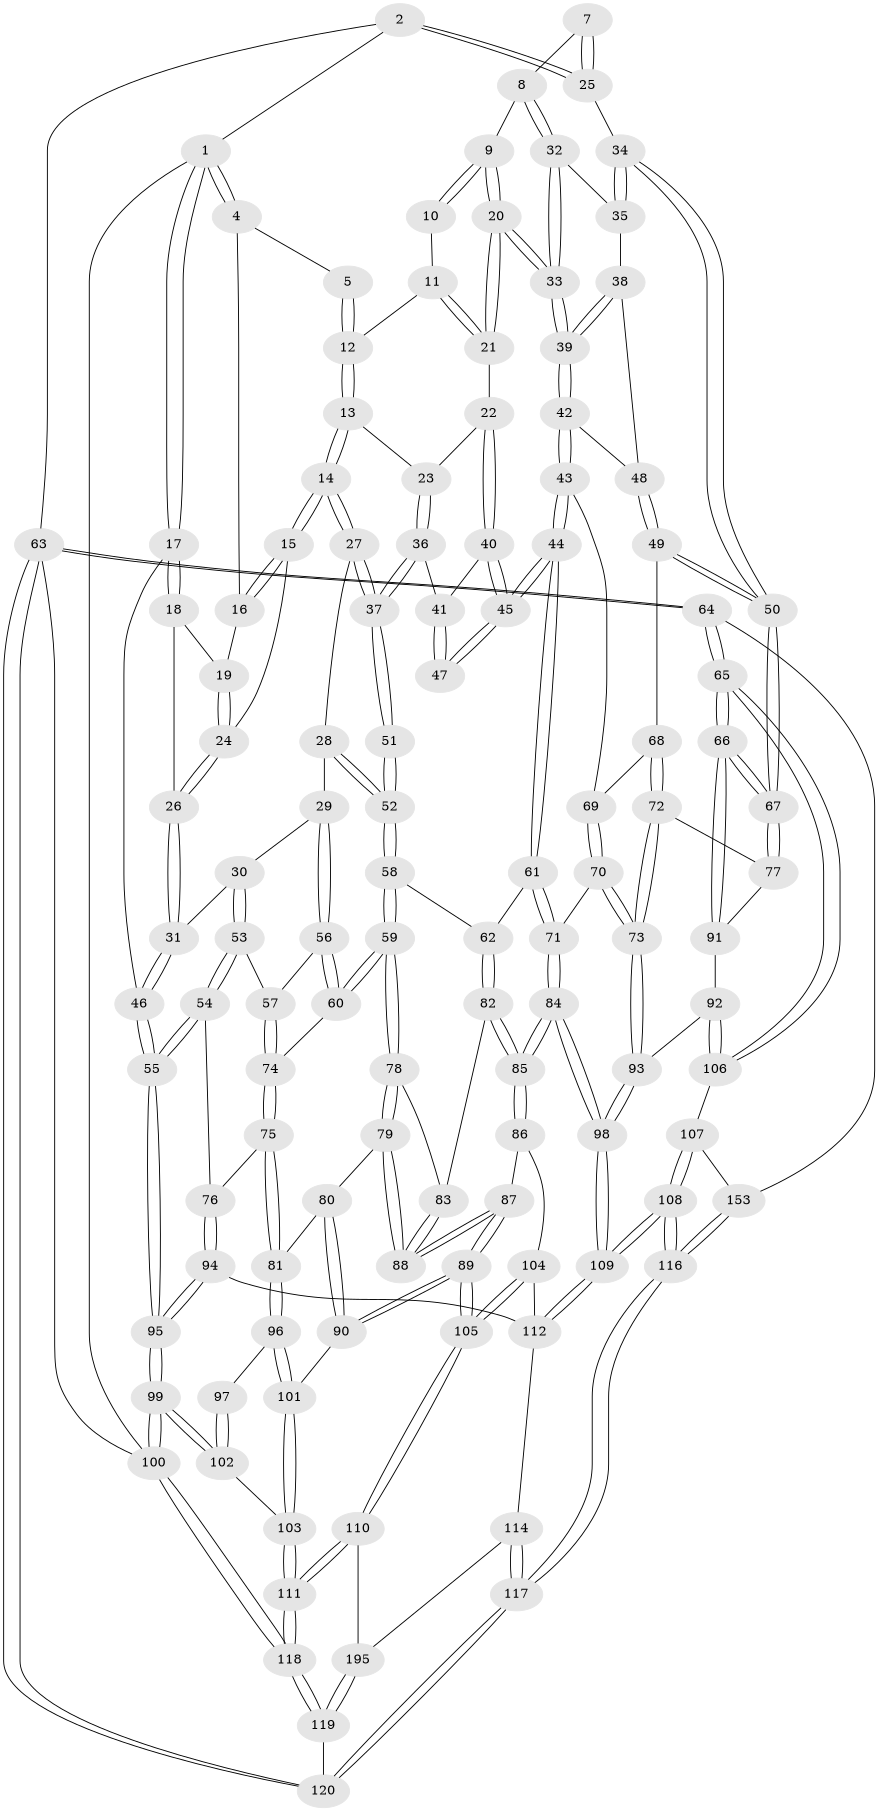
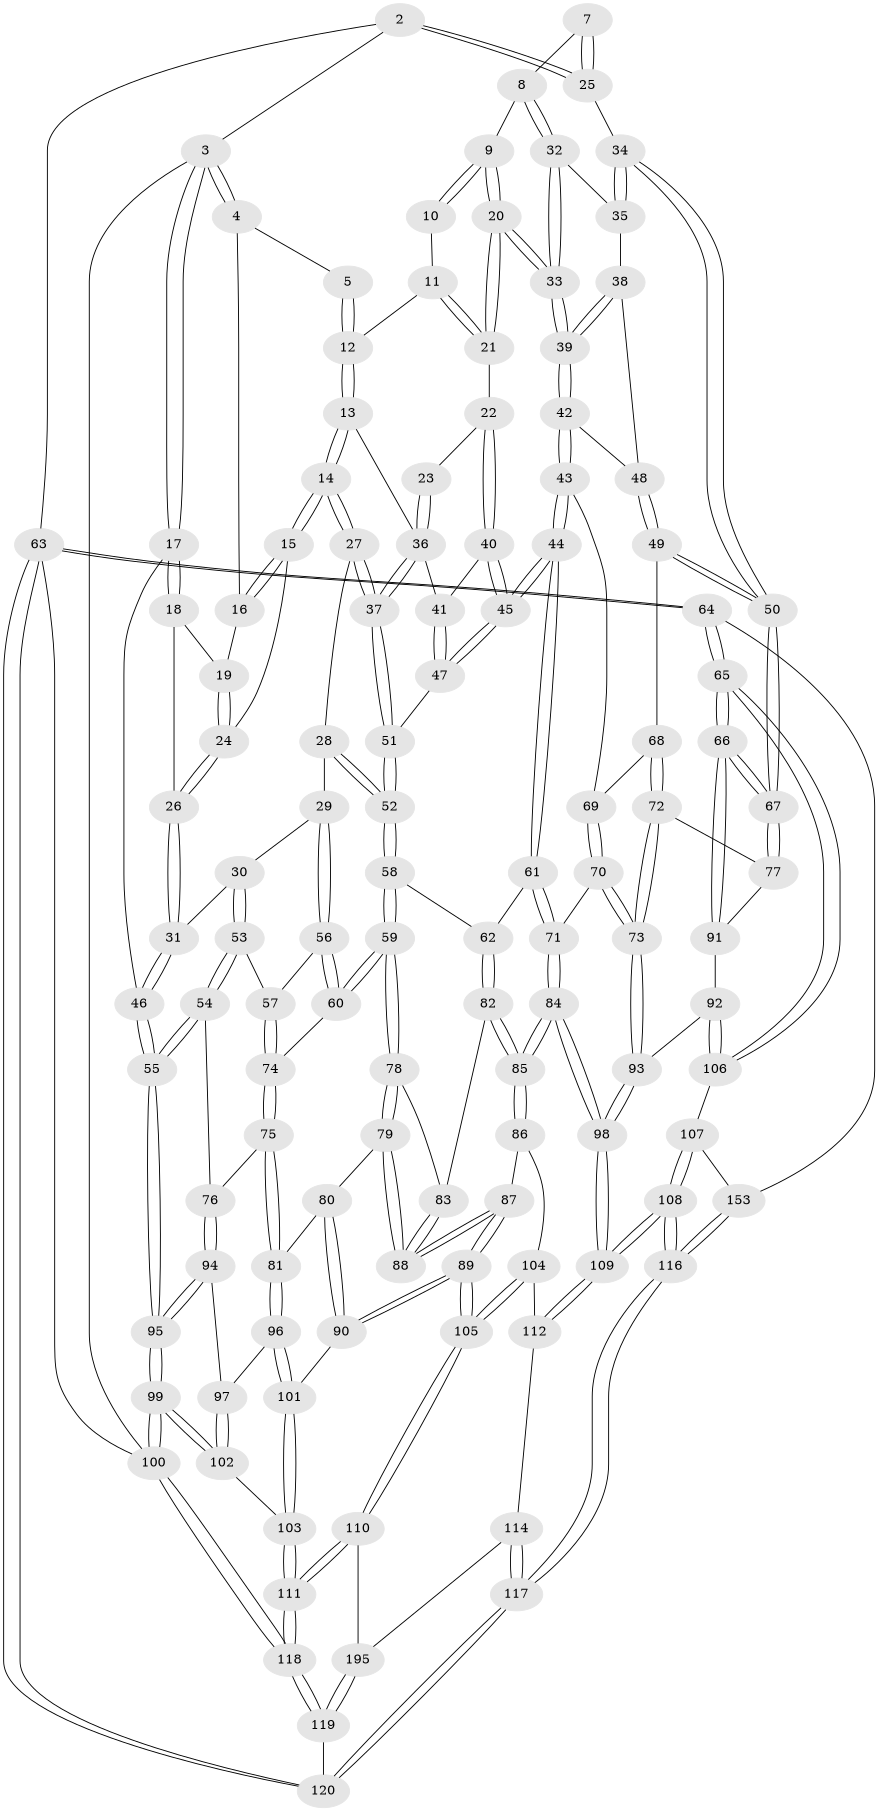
(206, 151) -> (206, 151)
(387, 446) -> (384, 479)
none -> (415, 709)
(372, 1299) -> (216, 1332)
